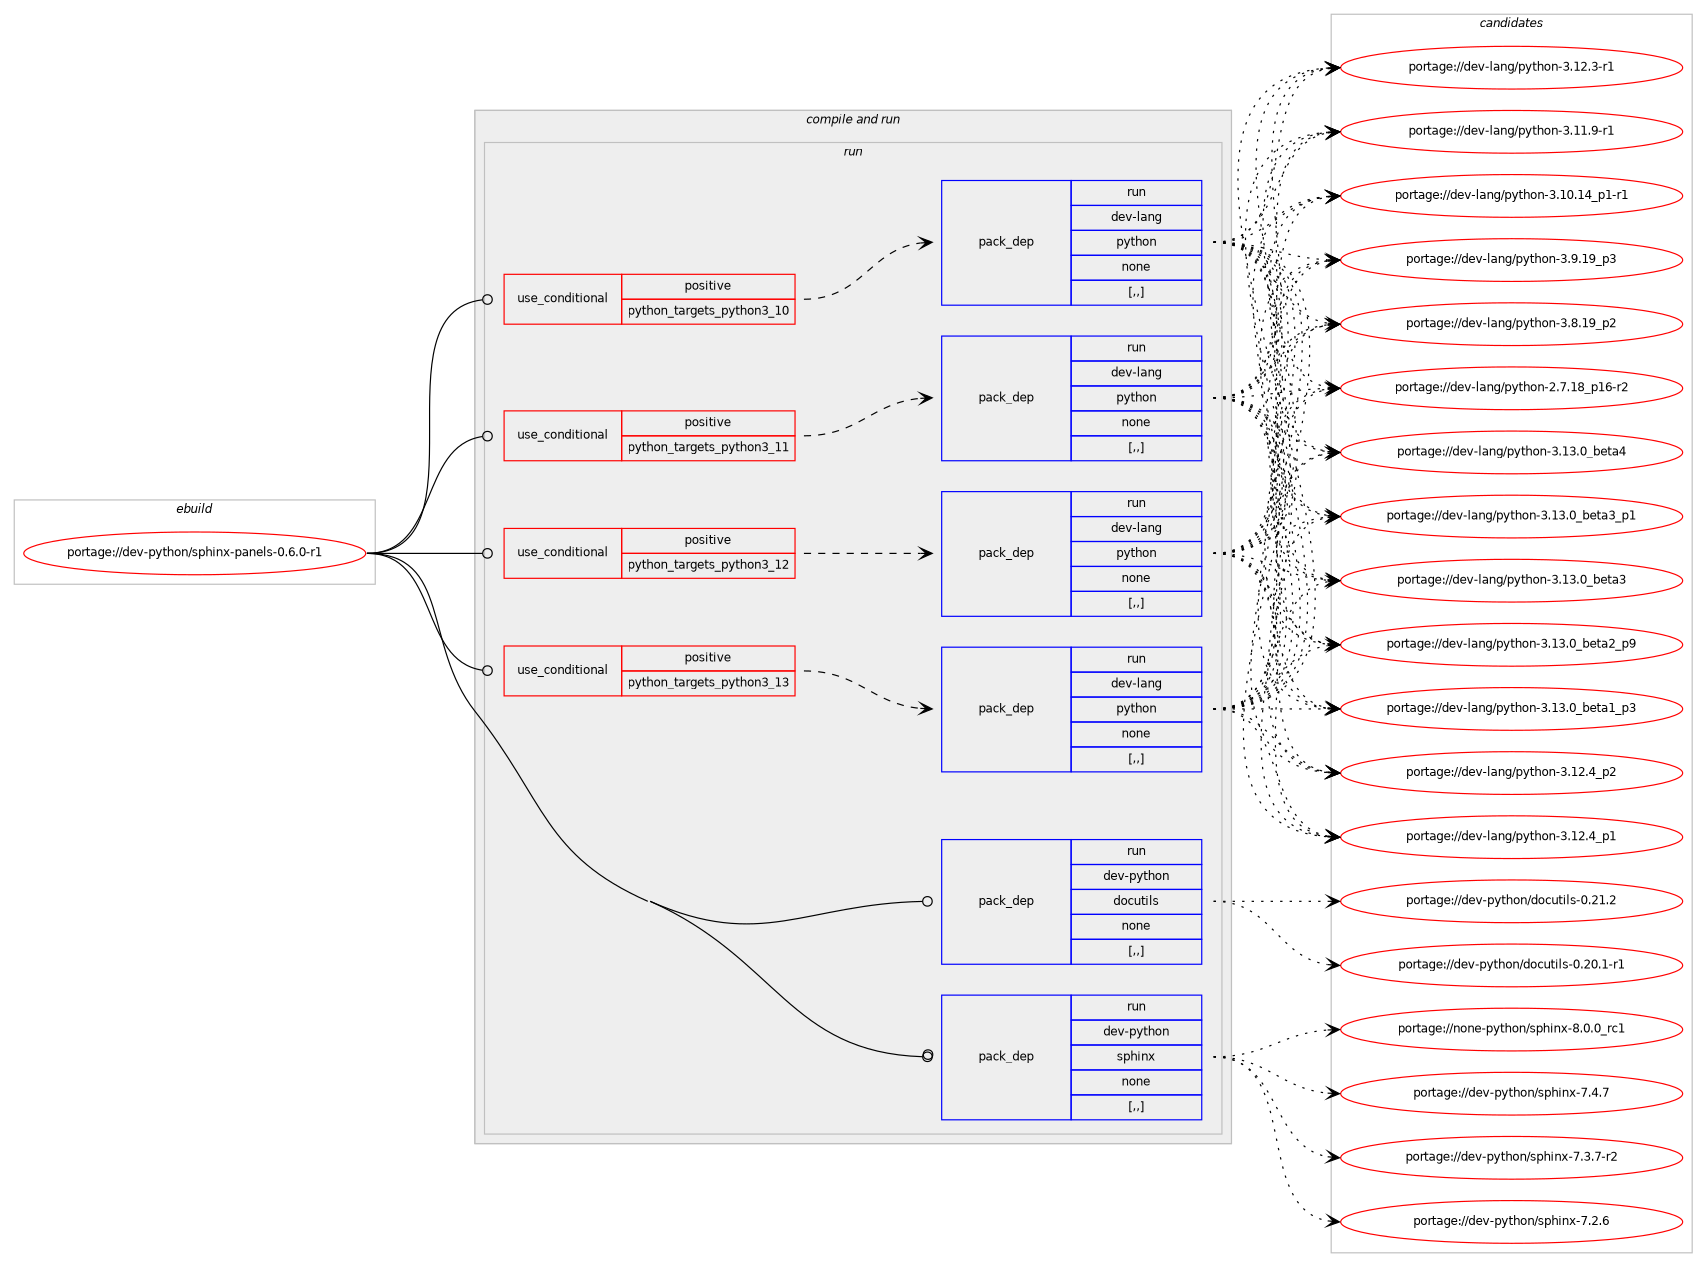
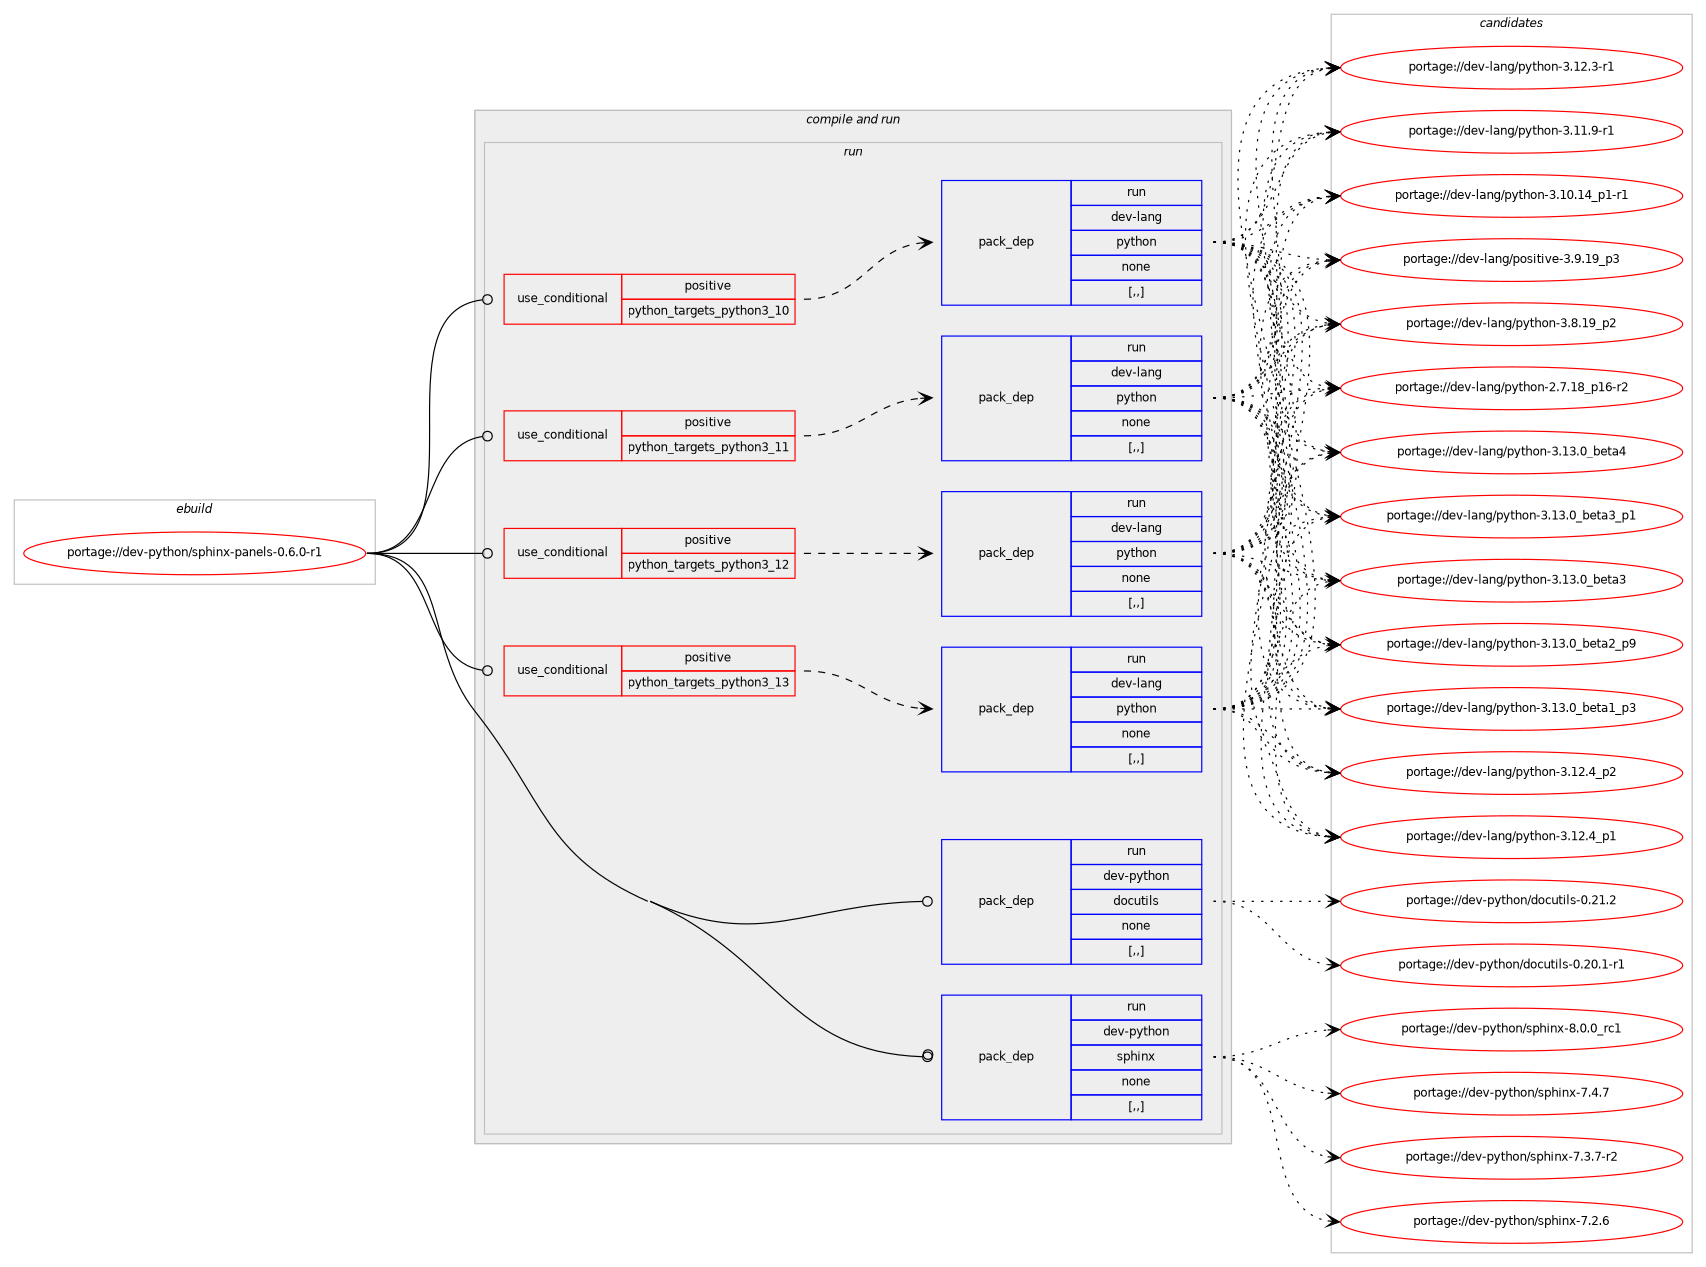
(1512, 260) -> (1512, 260)
(1512, 1030) -> (1512, 1030)
